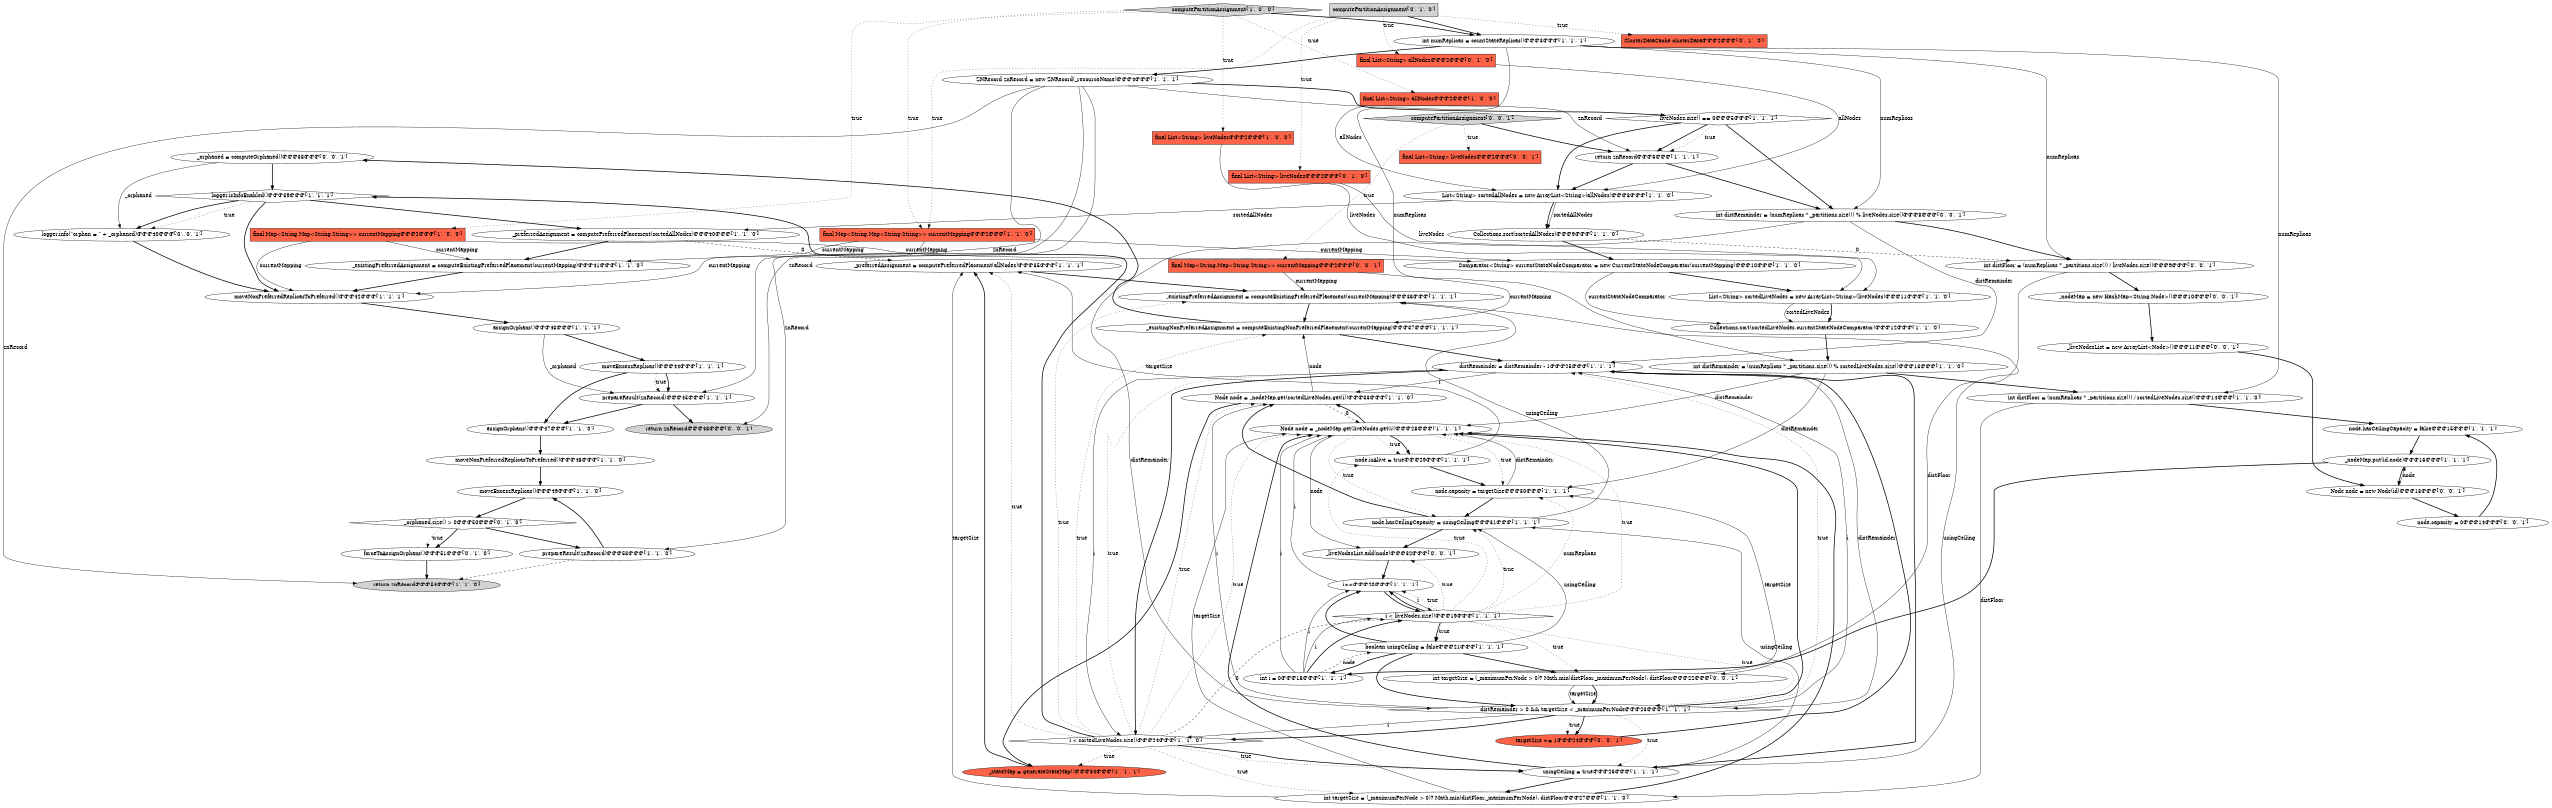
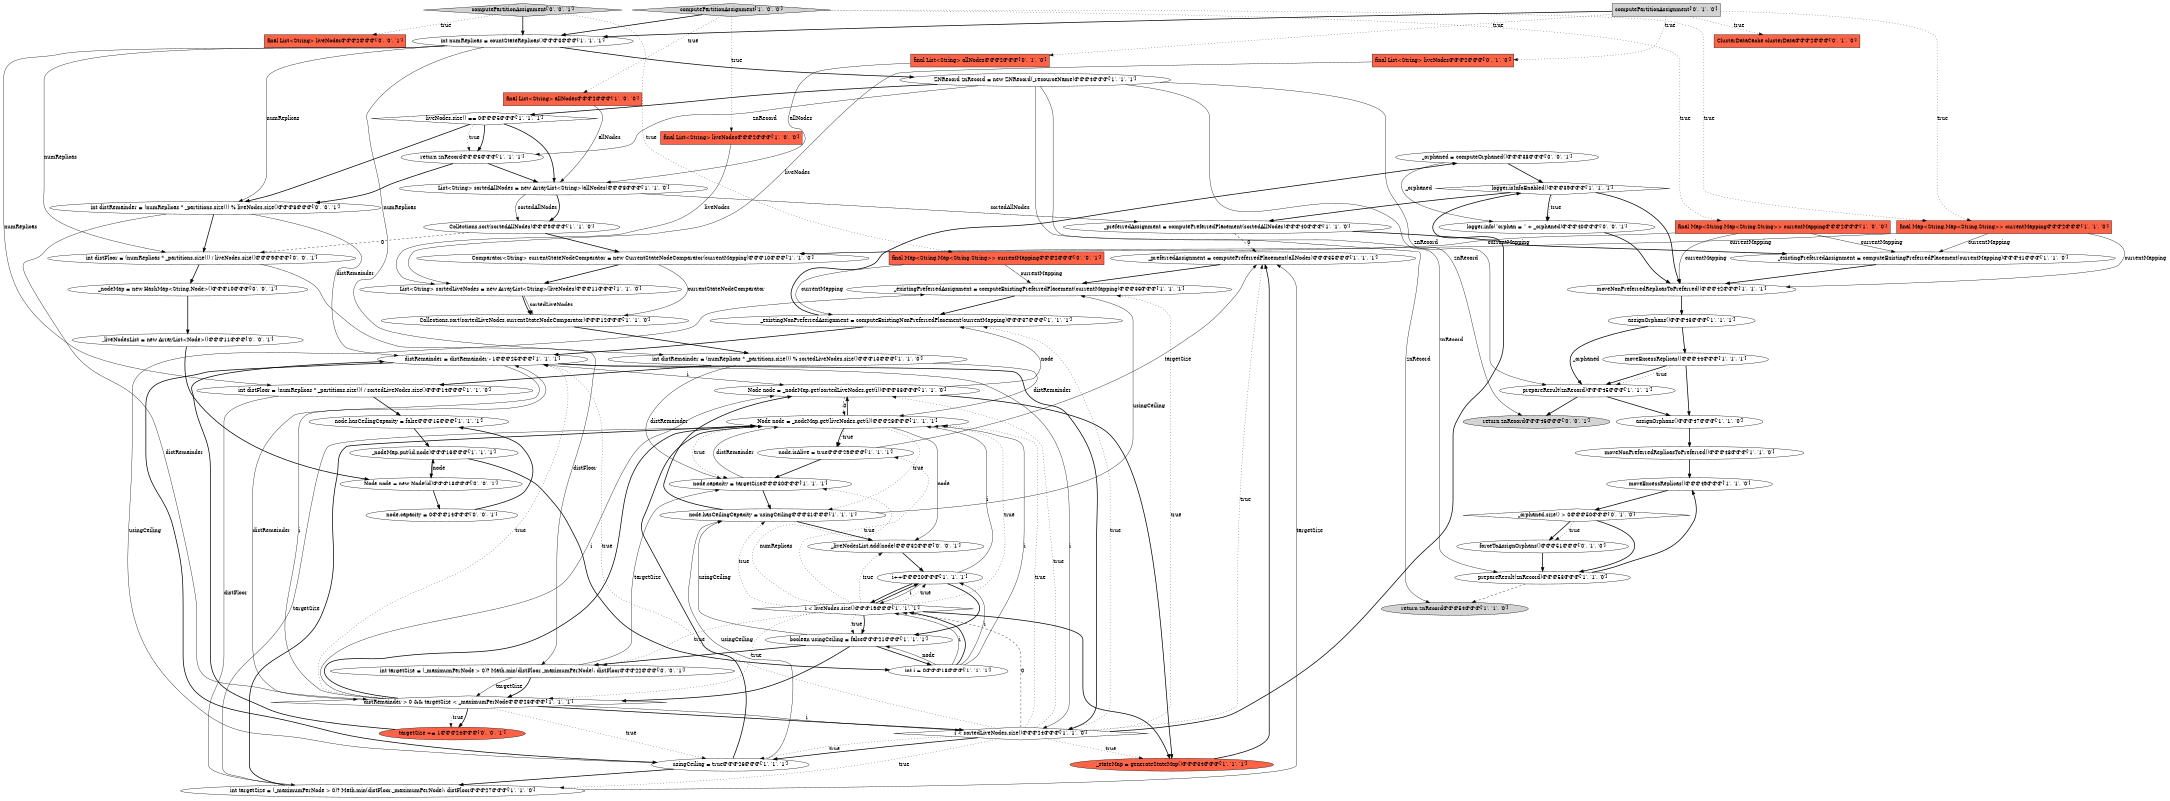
(1545, 139) -> (523, 24)
(560, 380) -> (1594, 340)
(427, 568) -> (1543, 560)
(1336, 628) -> (972, 619)
none -> (1083, 640)
(1343, 660) -> (913, 655)
